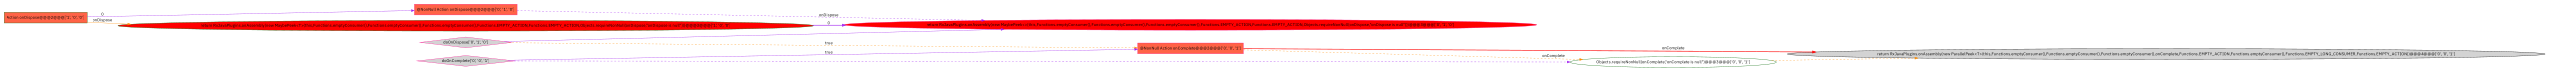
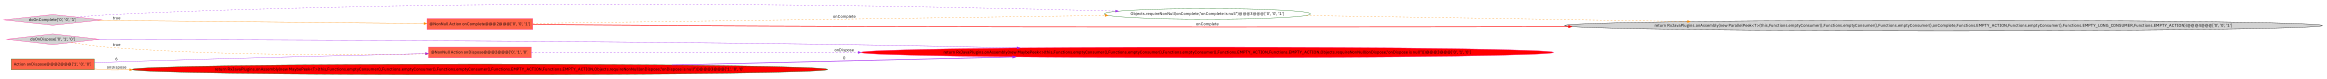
(103, 14) -> (117, 59)
(822, 45) -> (248, 54)
(821, 55) -> (261, 22)
